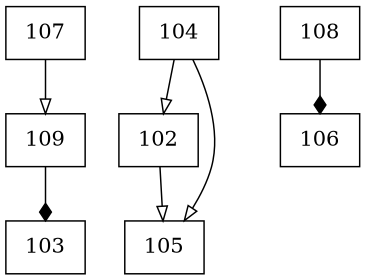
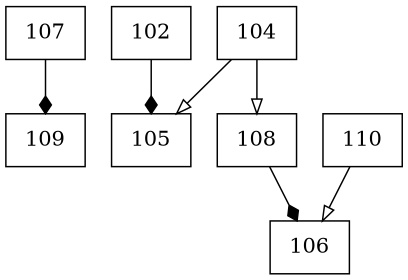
(46, 79) -> (46, 78)
(170, 79) -> (257, 79)
none -> (363, 140)
(161, 187) -> (151, 78)
(46, 247) -> none
